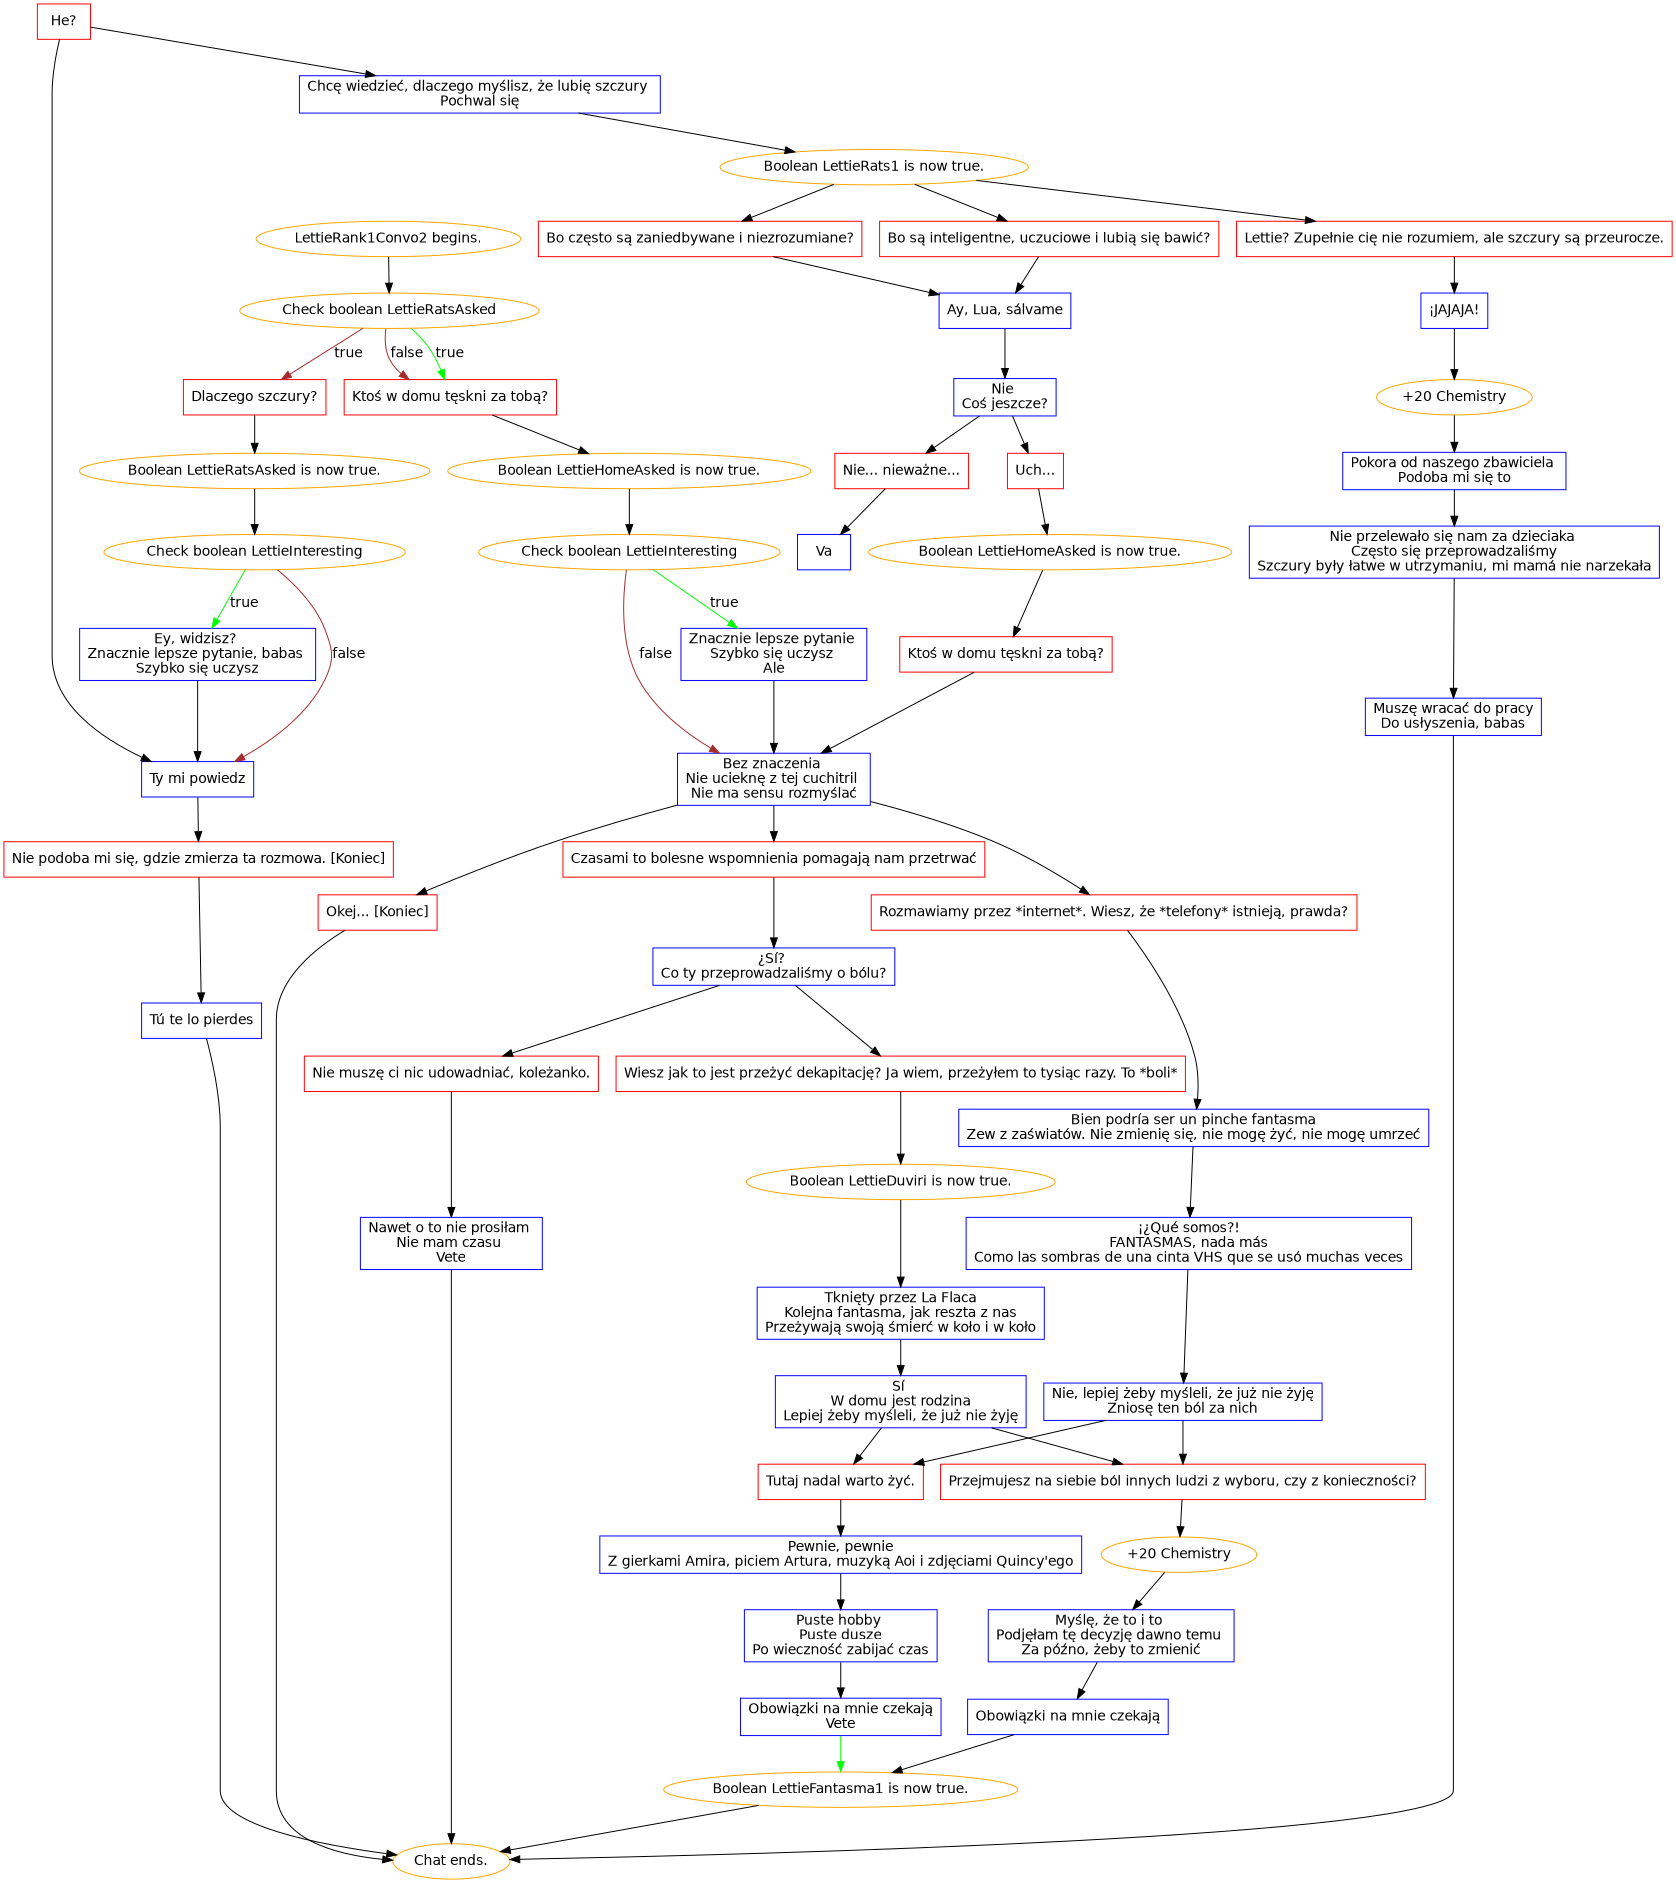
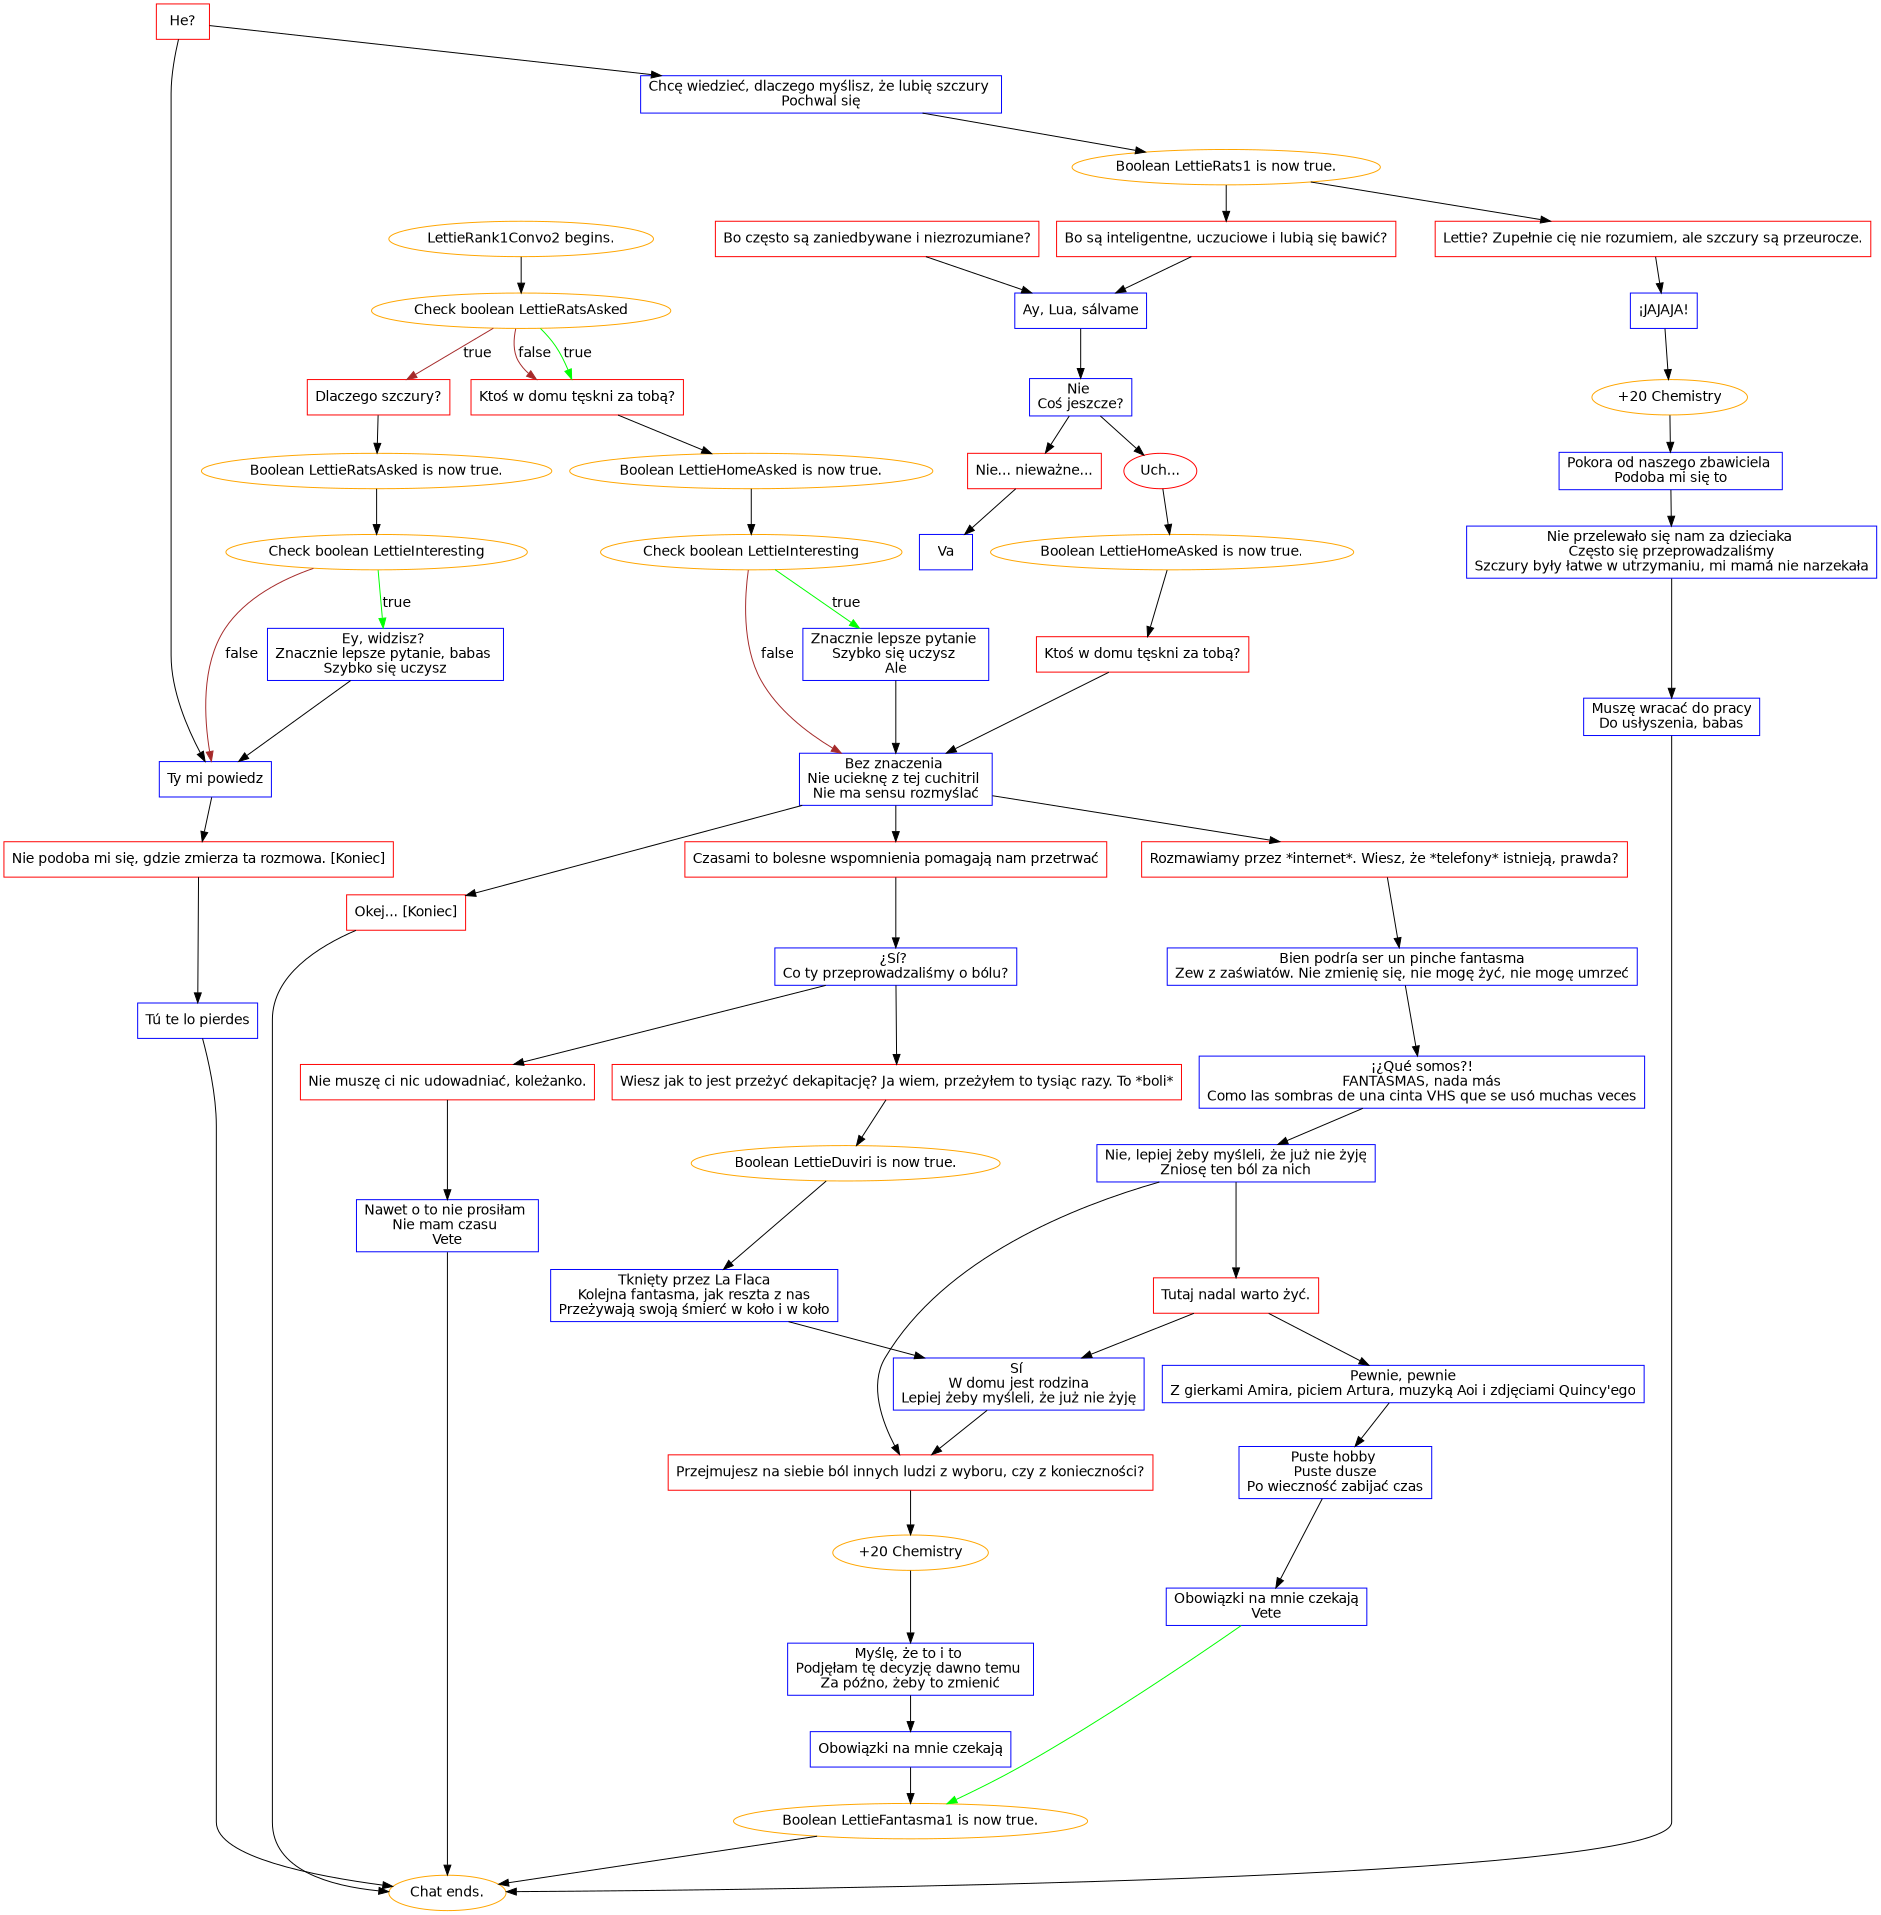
(793, 201) -> none
(1035, 471) -> (1160, 471)
(871, 1442) -> (1143, 1334)
